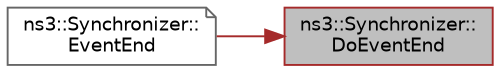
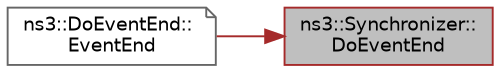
(112, 36) -> (112, 36)
